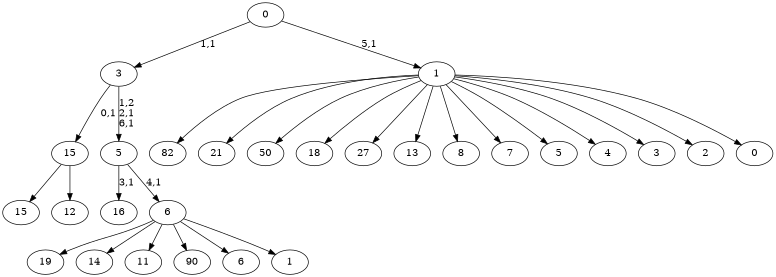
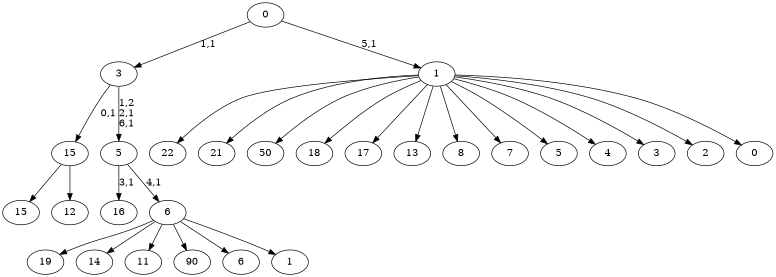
(168, 153) -> (168, 153)
(363, 153) -> (363, 153)
